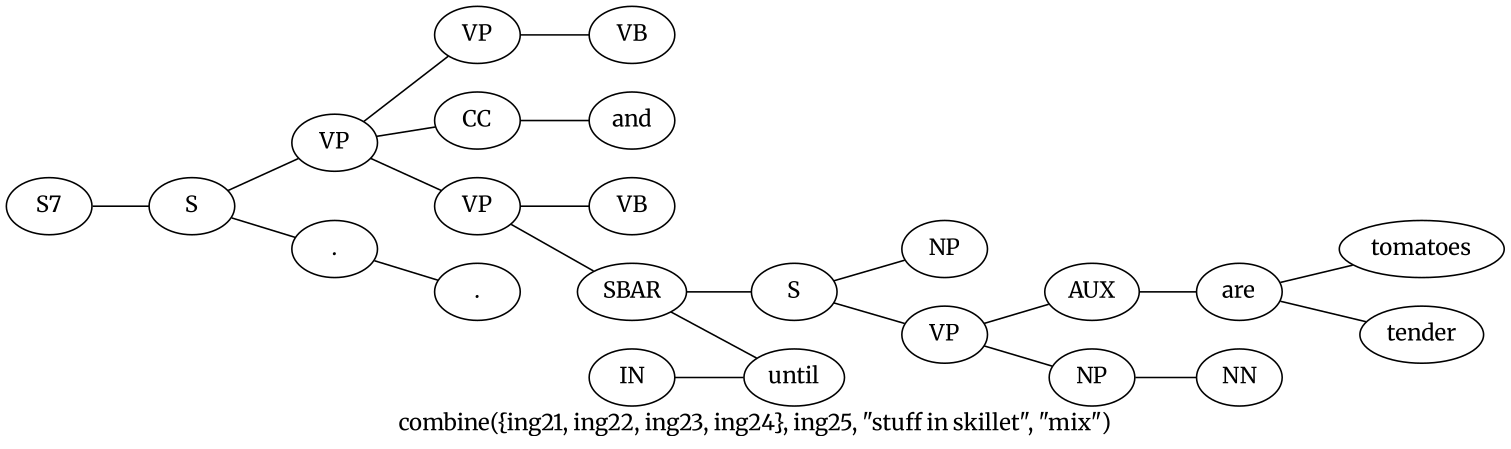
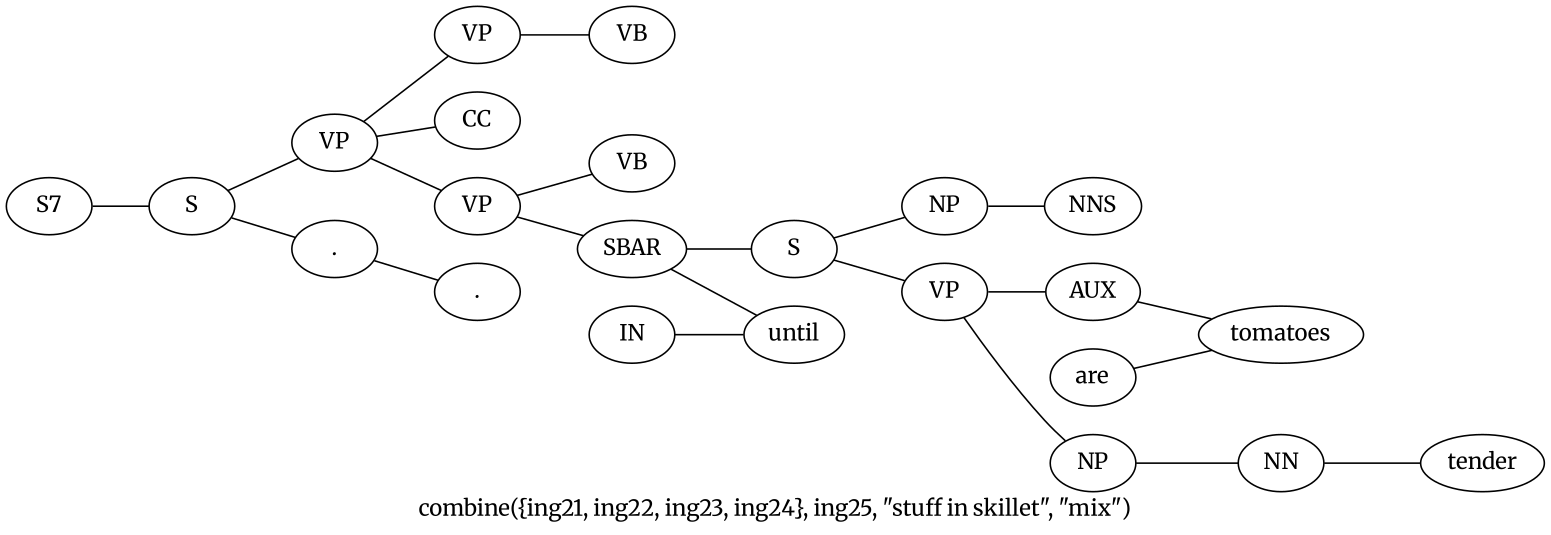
(632, 121) -> none
none -> (1093, 206)
(1168, 292) -> (1175, 310)
(1323, 311) -> (1372, 463)
